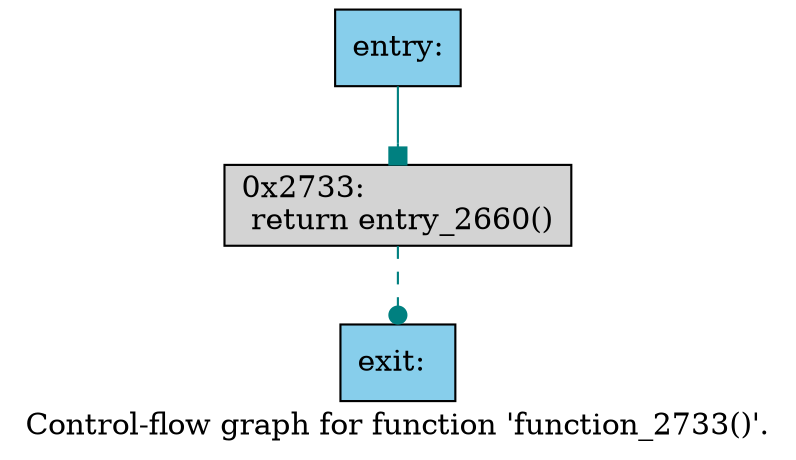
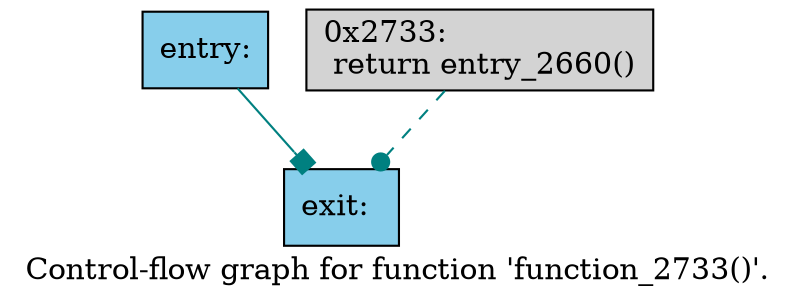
(398, 115) -> (266, 120)
